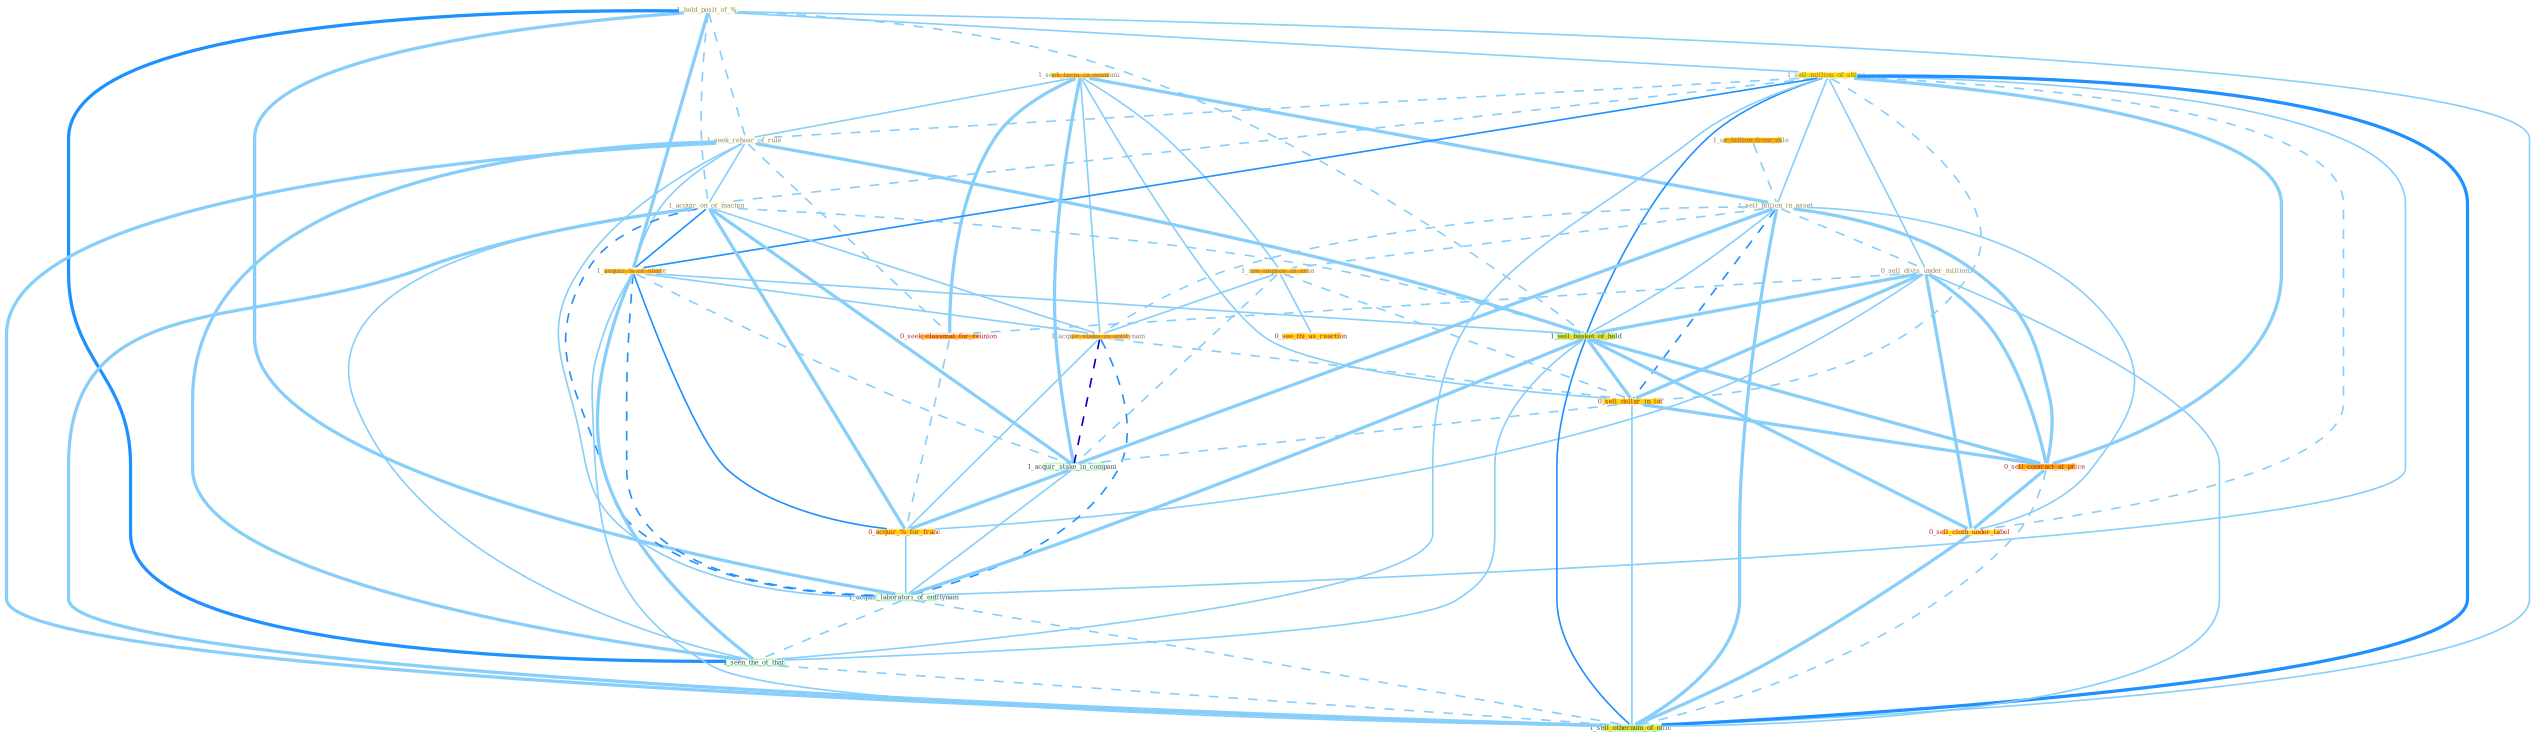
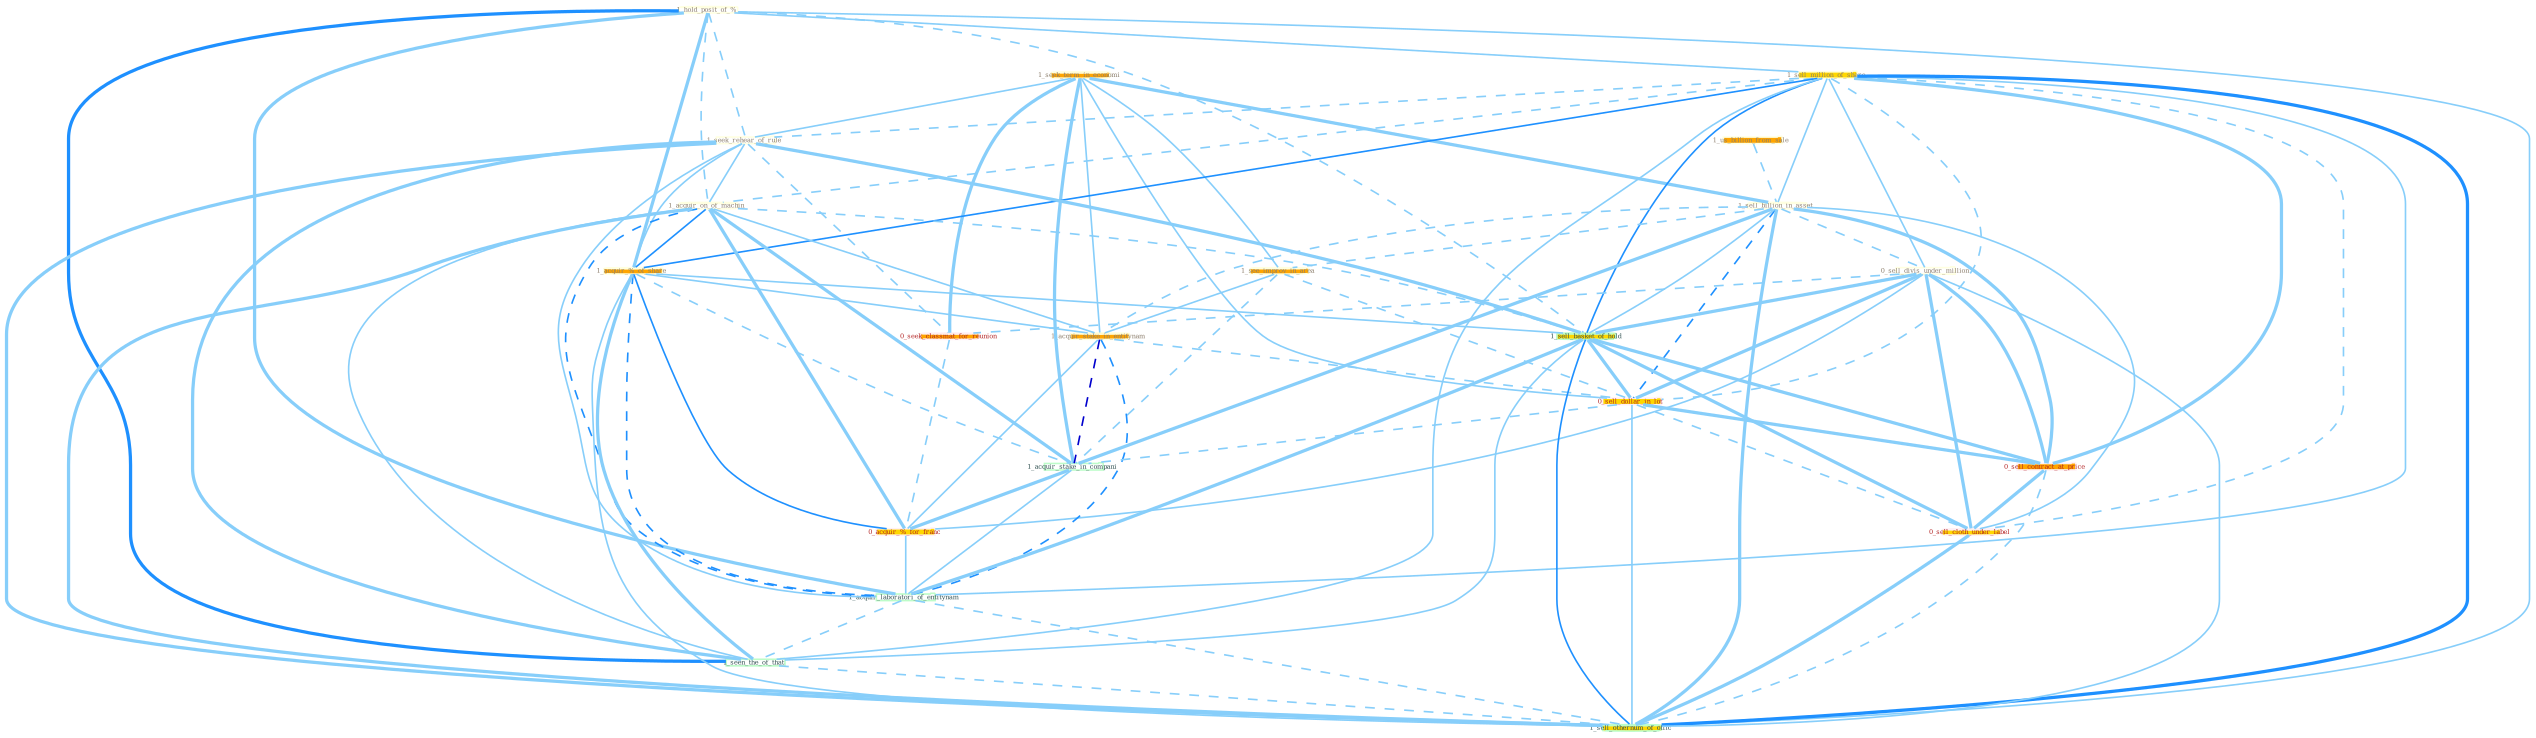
(1312, 336) -> none
none -> (1802, 467)
